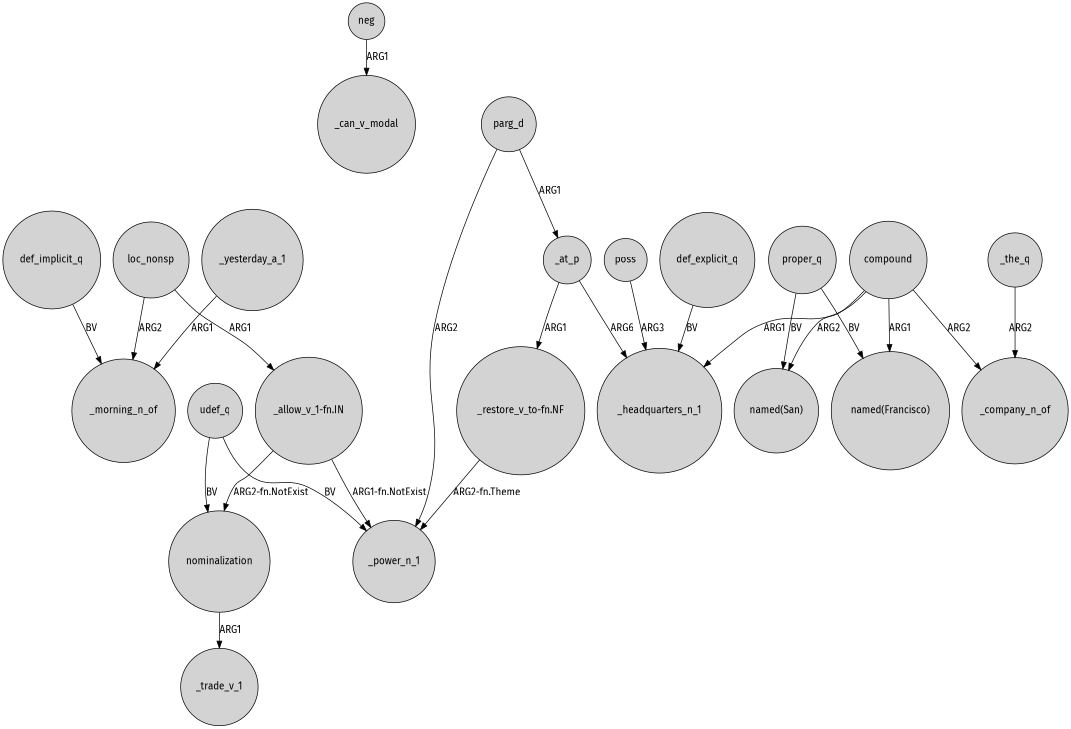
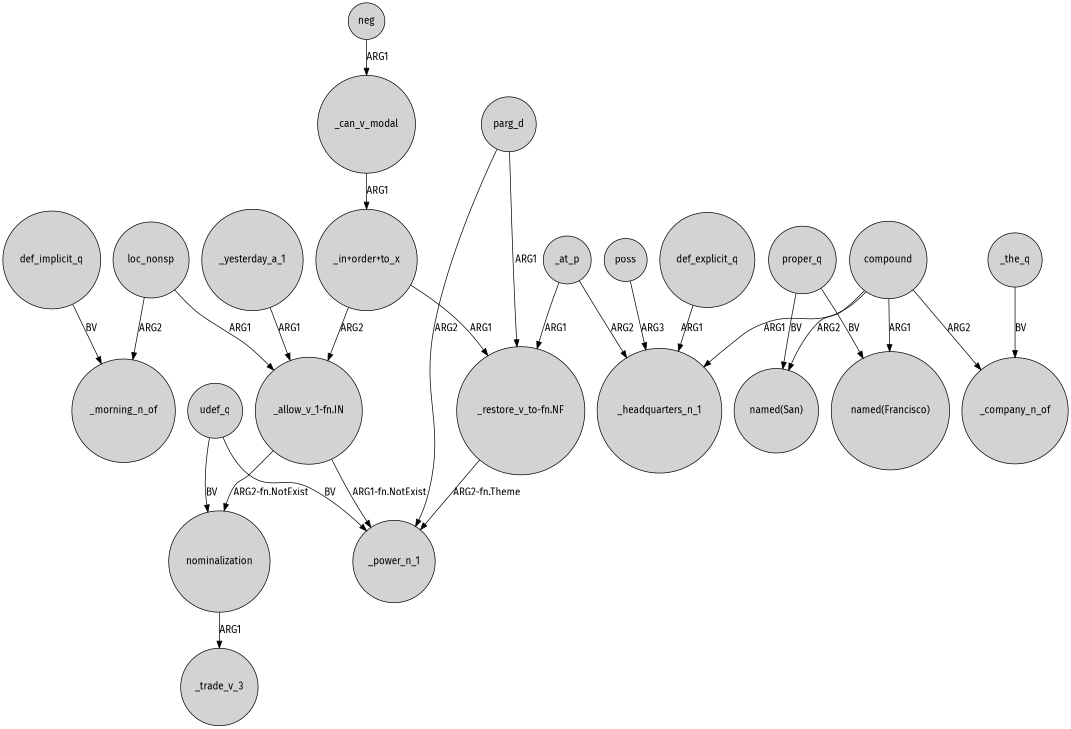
(537, 190) -> (513, 246)
none -> (367, 260)
(186, 329) -> (279, 331)
(623, 329) -> (623, 329)
(692, 329) -> (692, 329)
(1021, 329) -> (1021, 329)
(219, 687) -> (219, 687)
